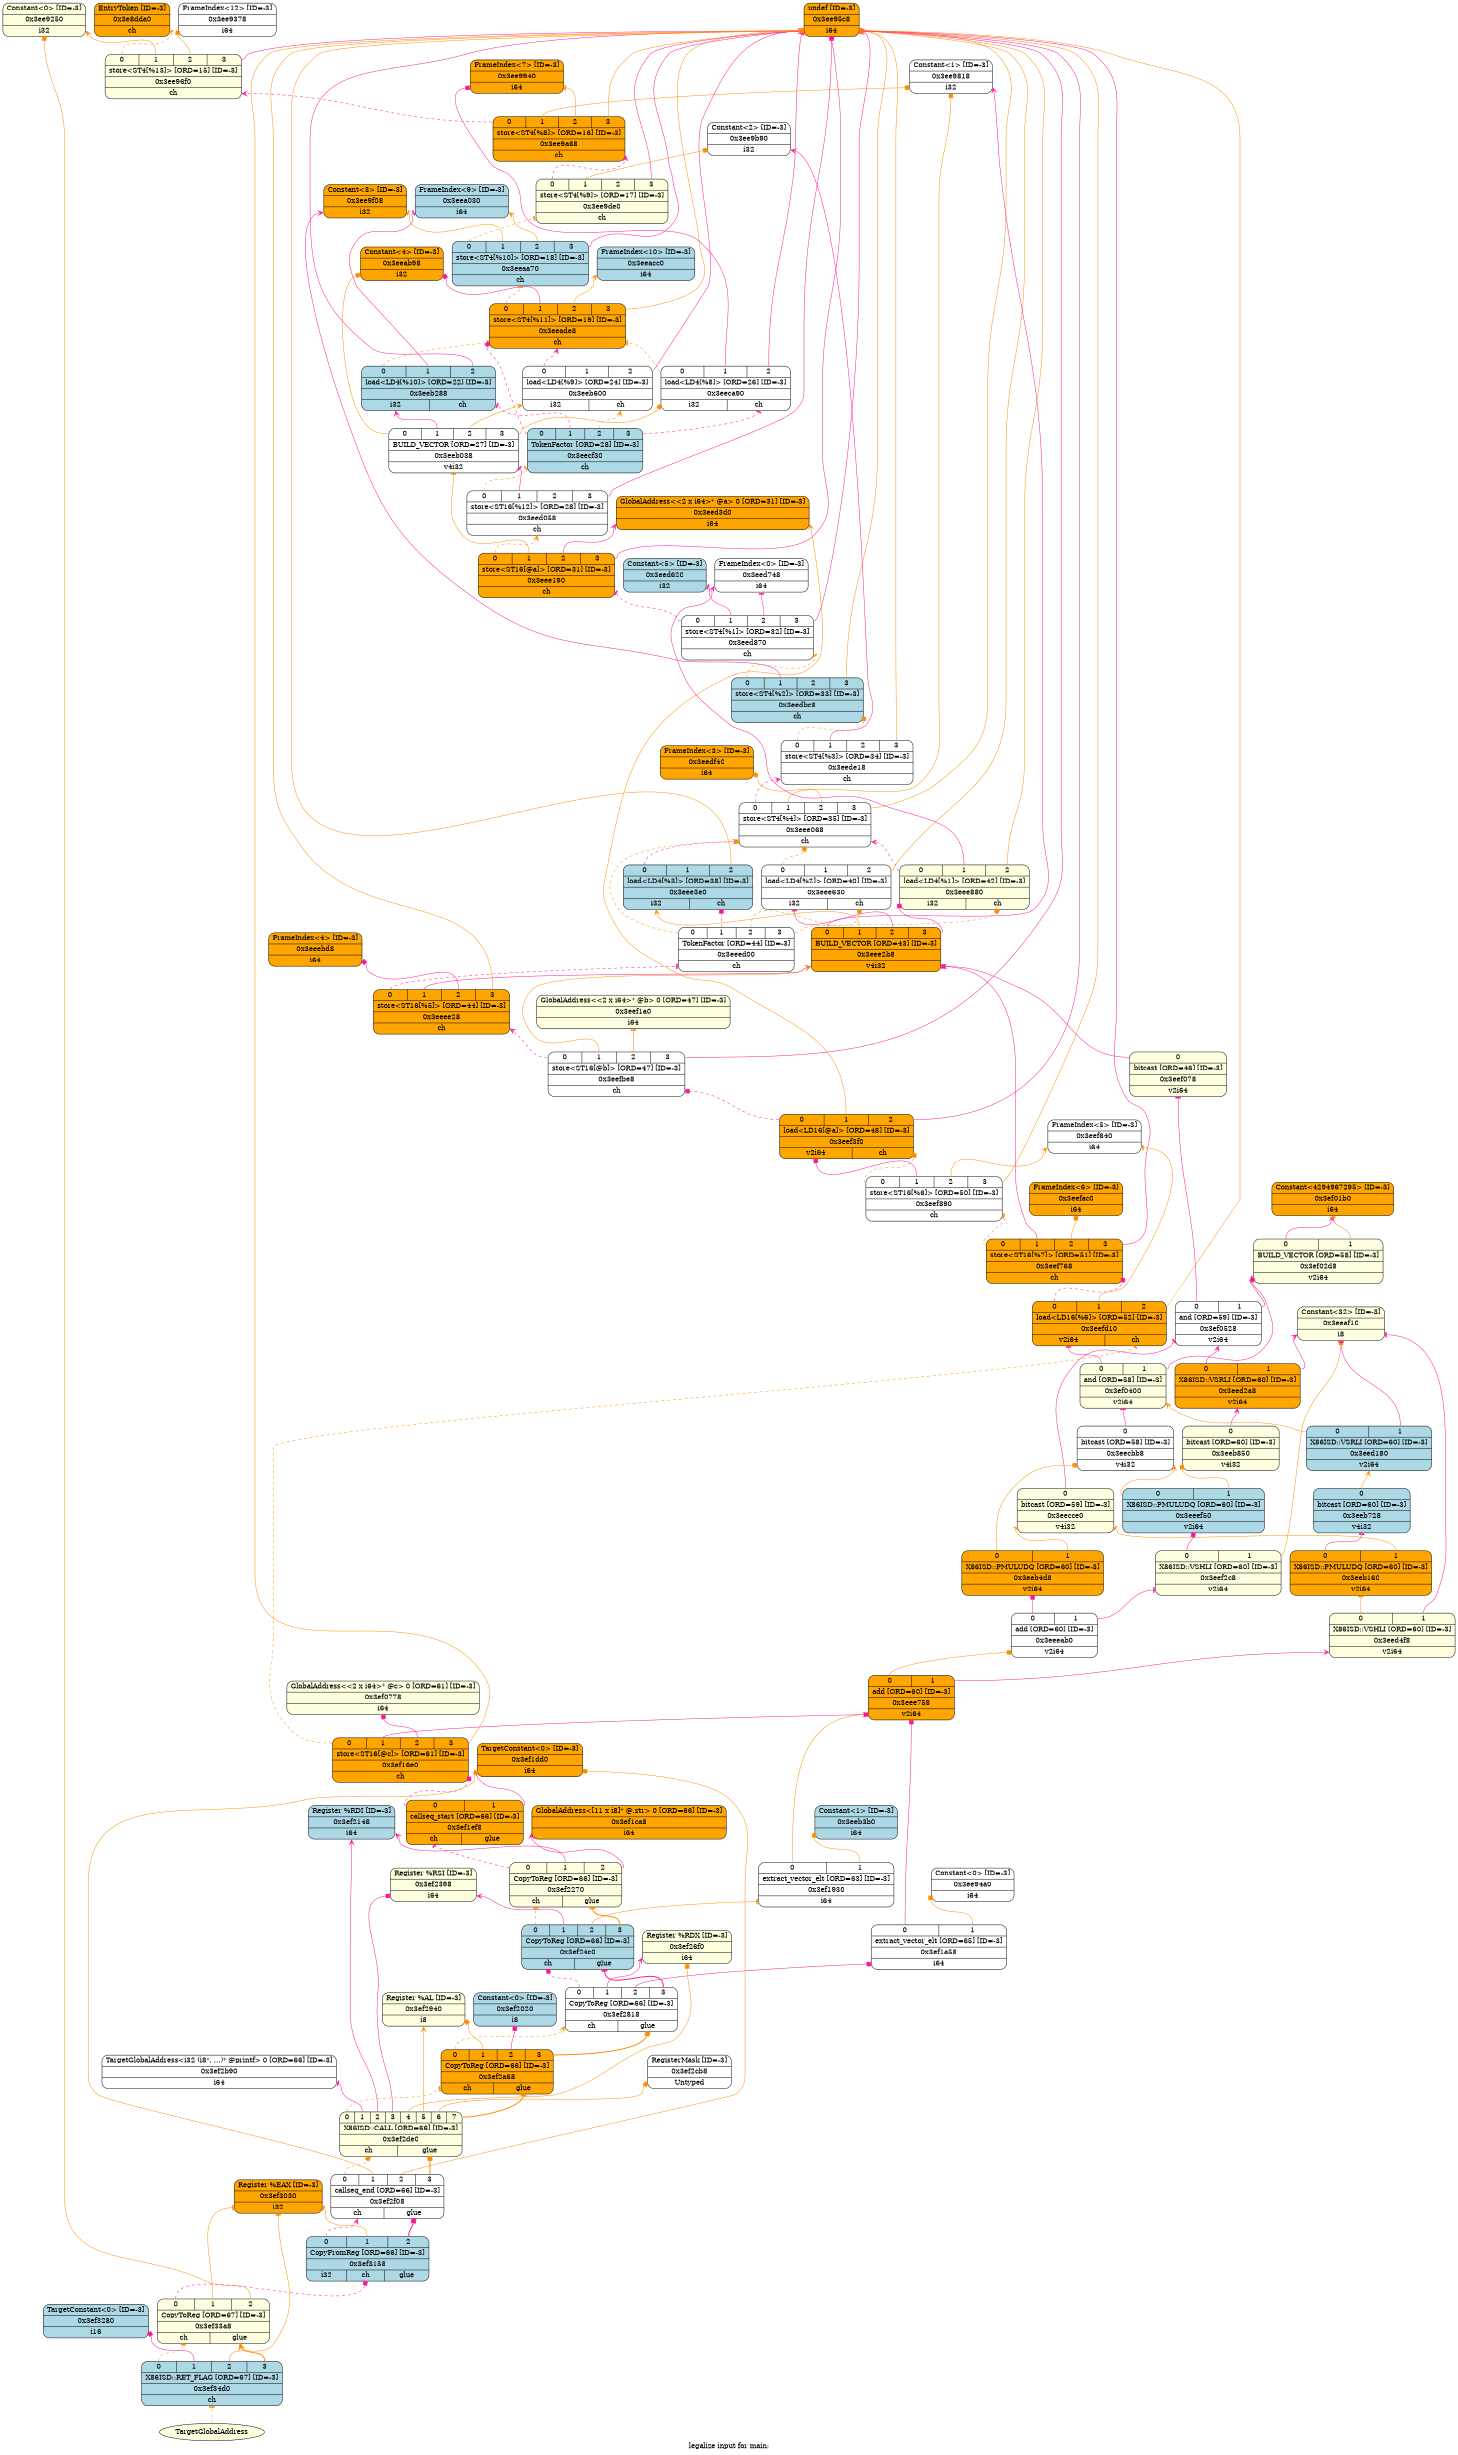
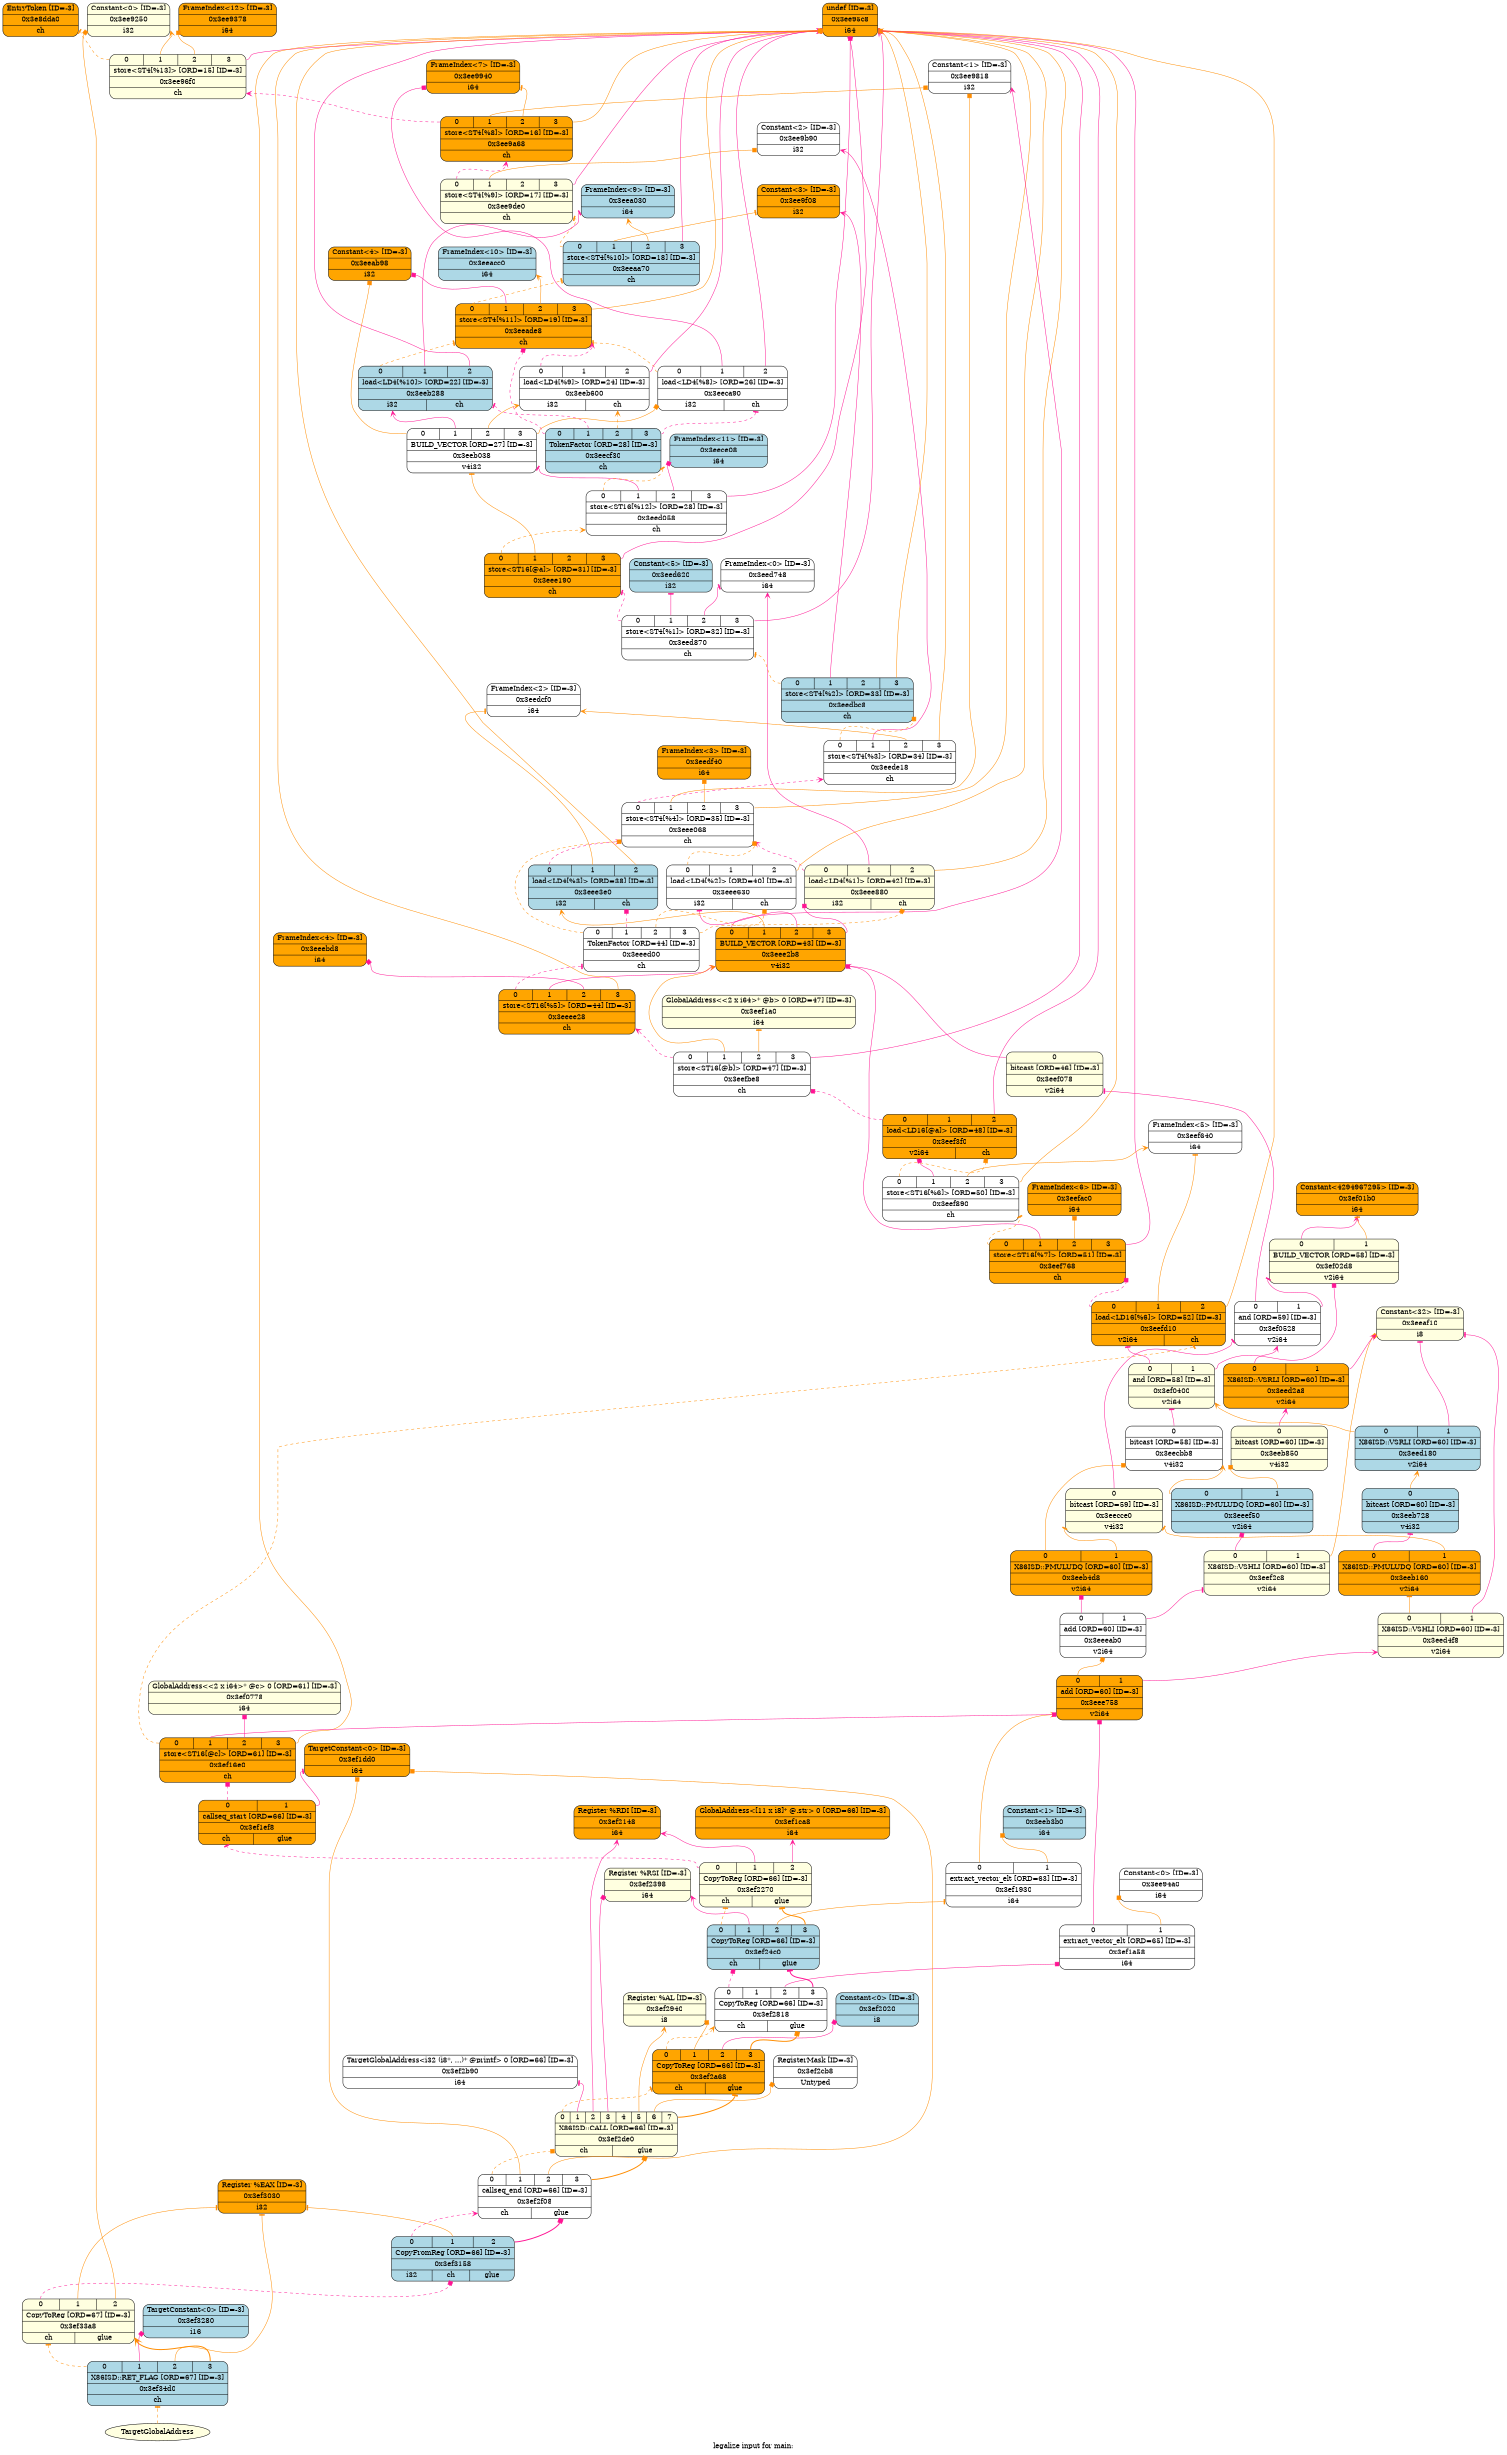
(227, 20) -> (228, 20)
none -> (719, 451)
(713, 513) -> none
none -> (534, 700)
(352, 1822) -> (617, 1822)
(687, 1947) -> none
